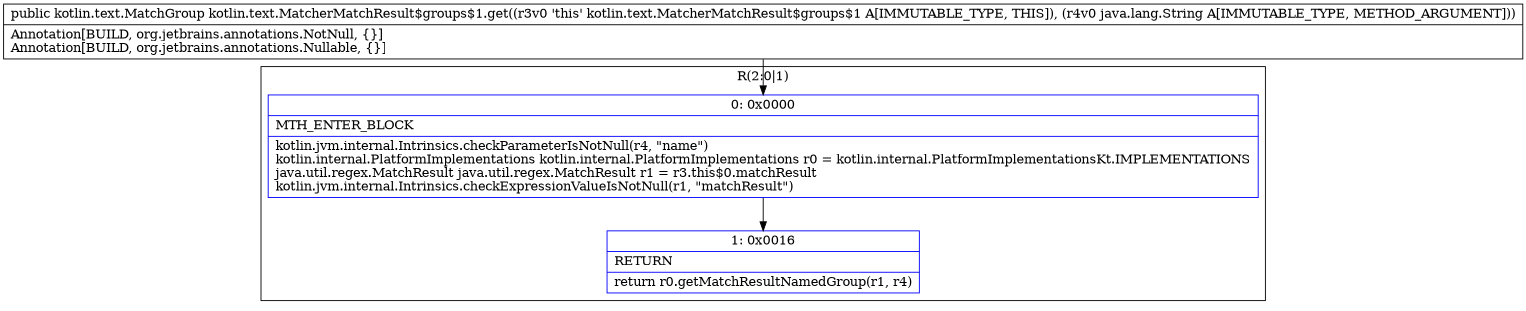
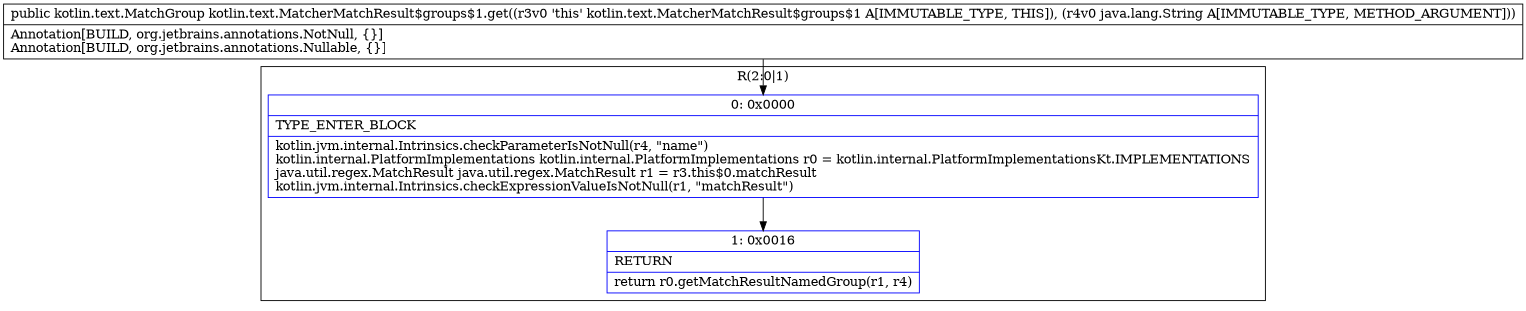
(345, 126) -> (346, 126)
